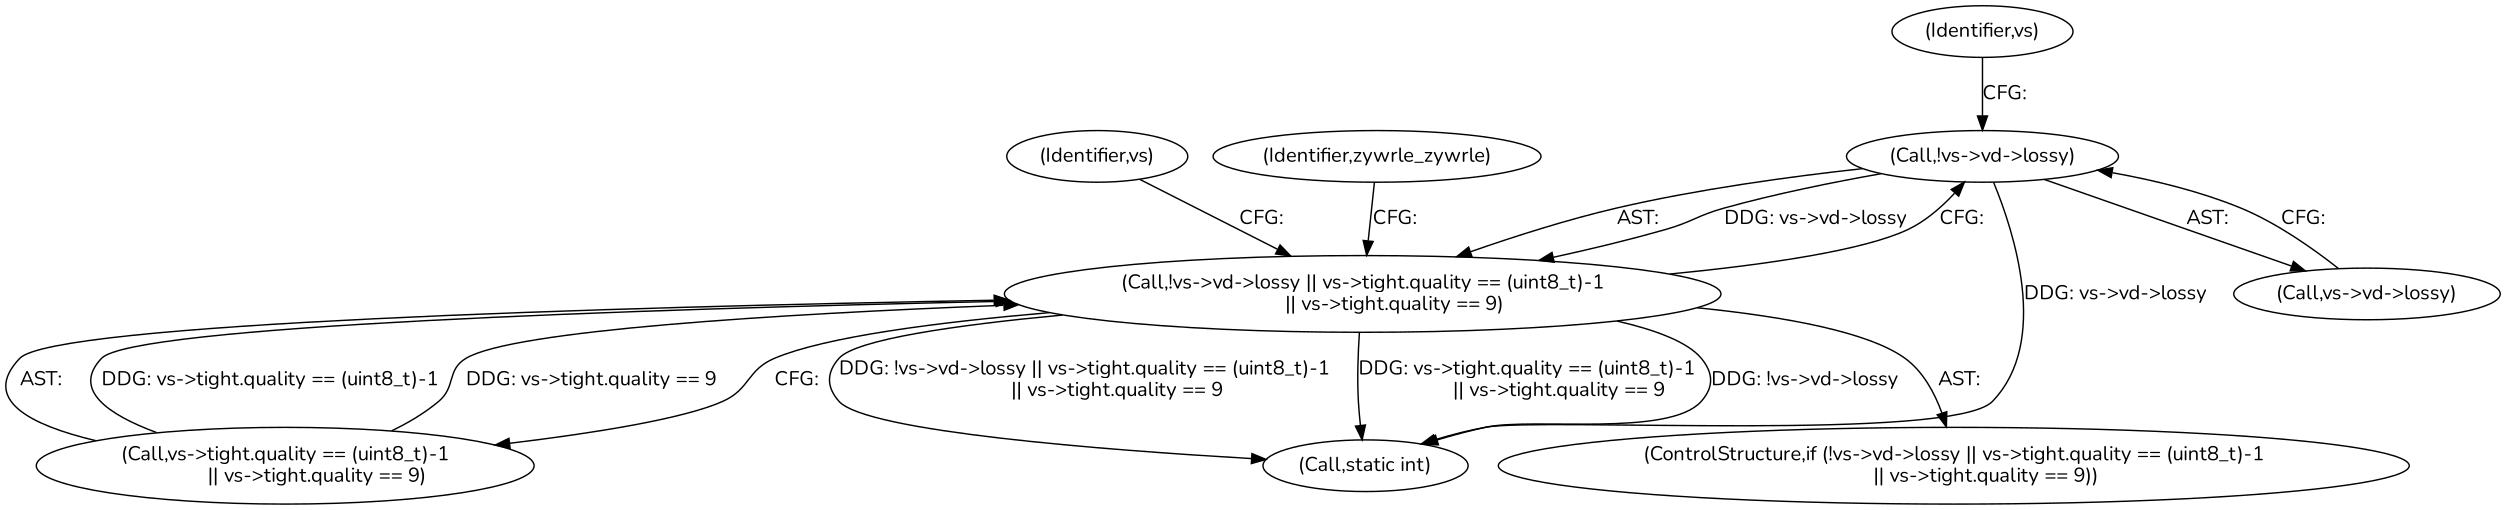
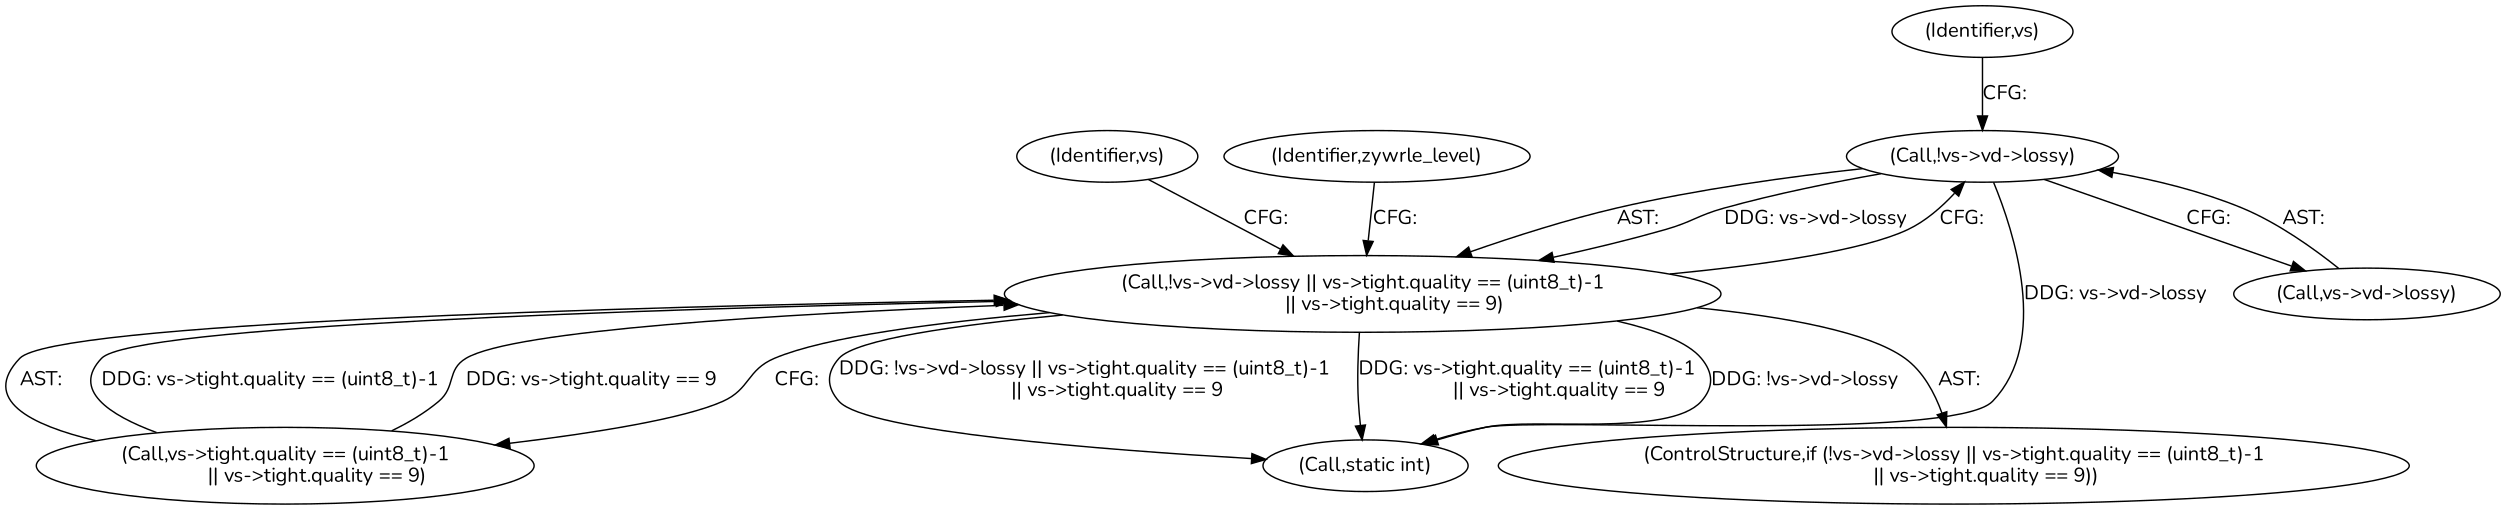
(1377, 156) -> (1377, 156)
(2211, 219) -> (2211, 219)
(2306, 219) -> (2307, 219)
